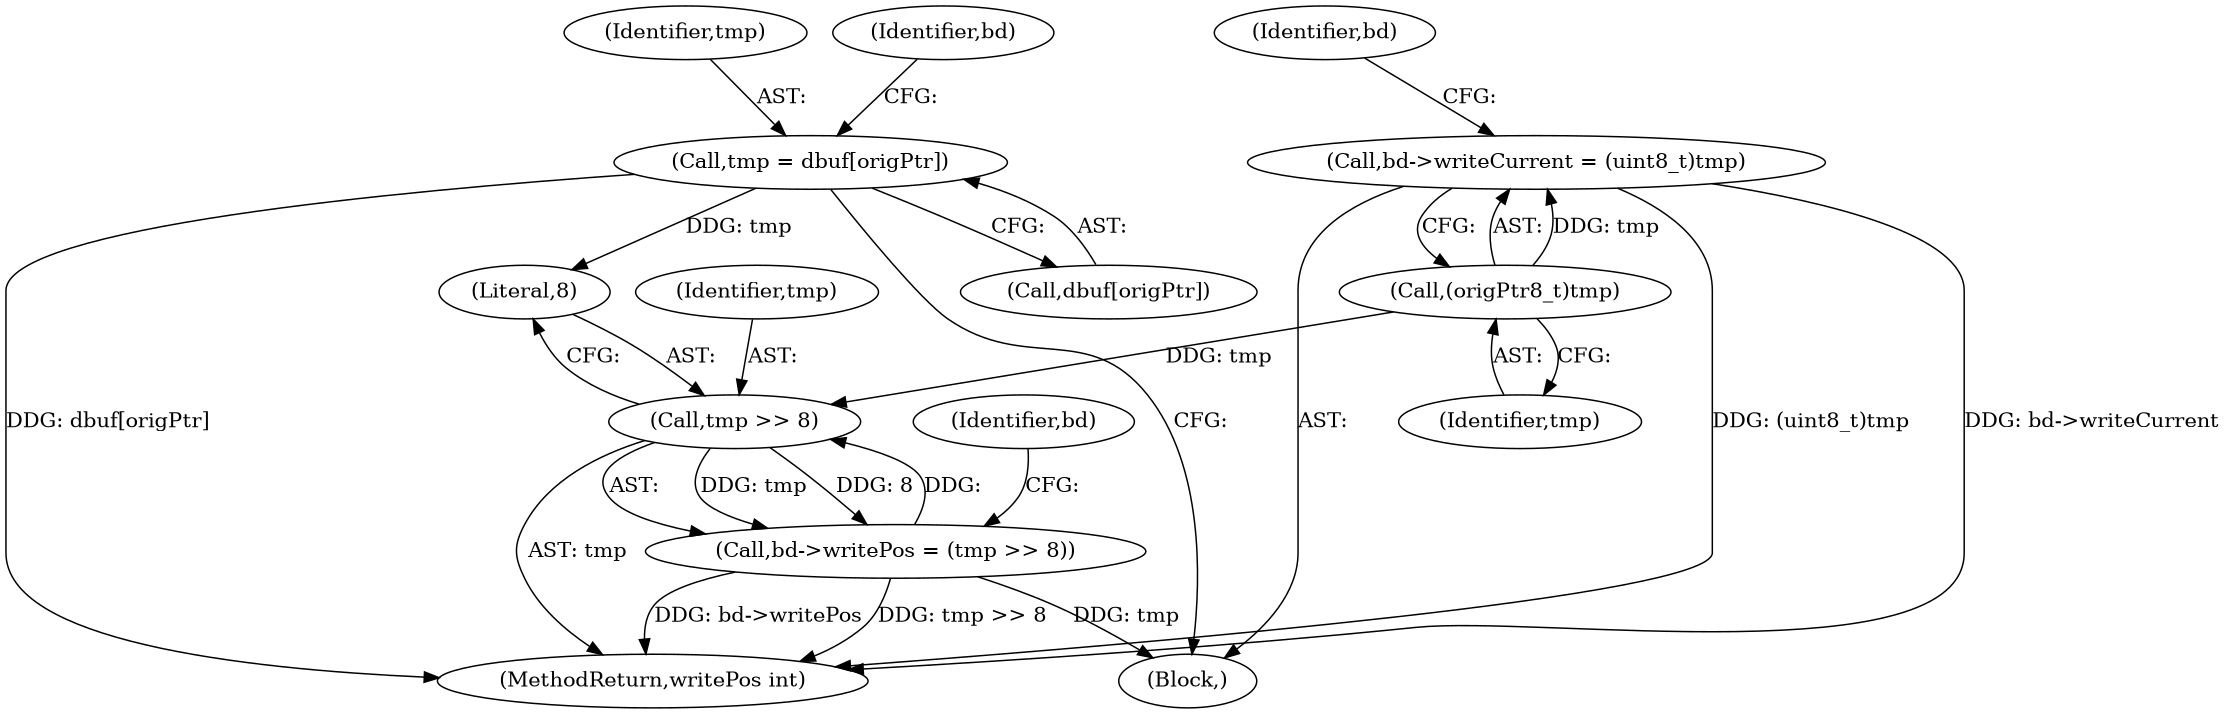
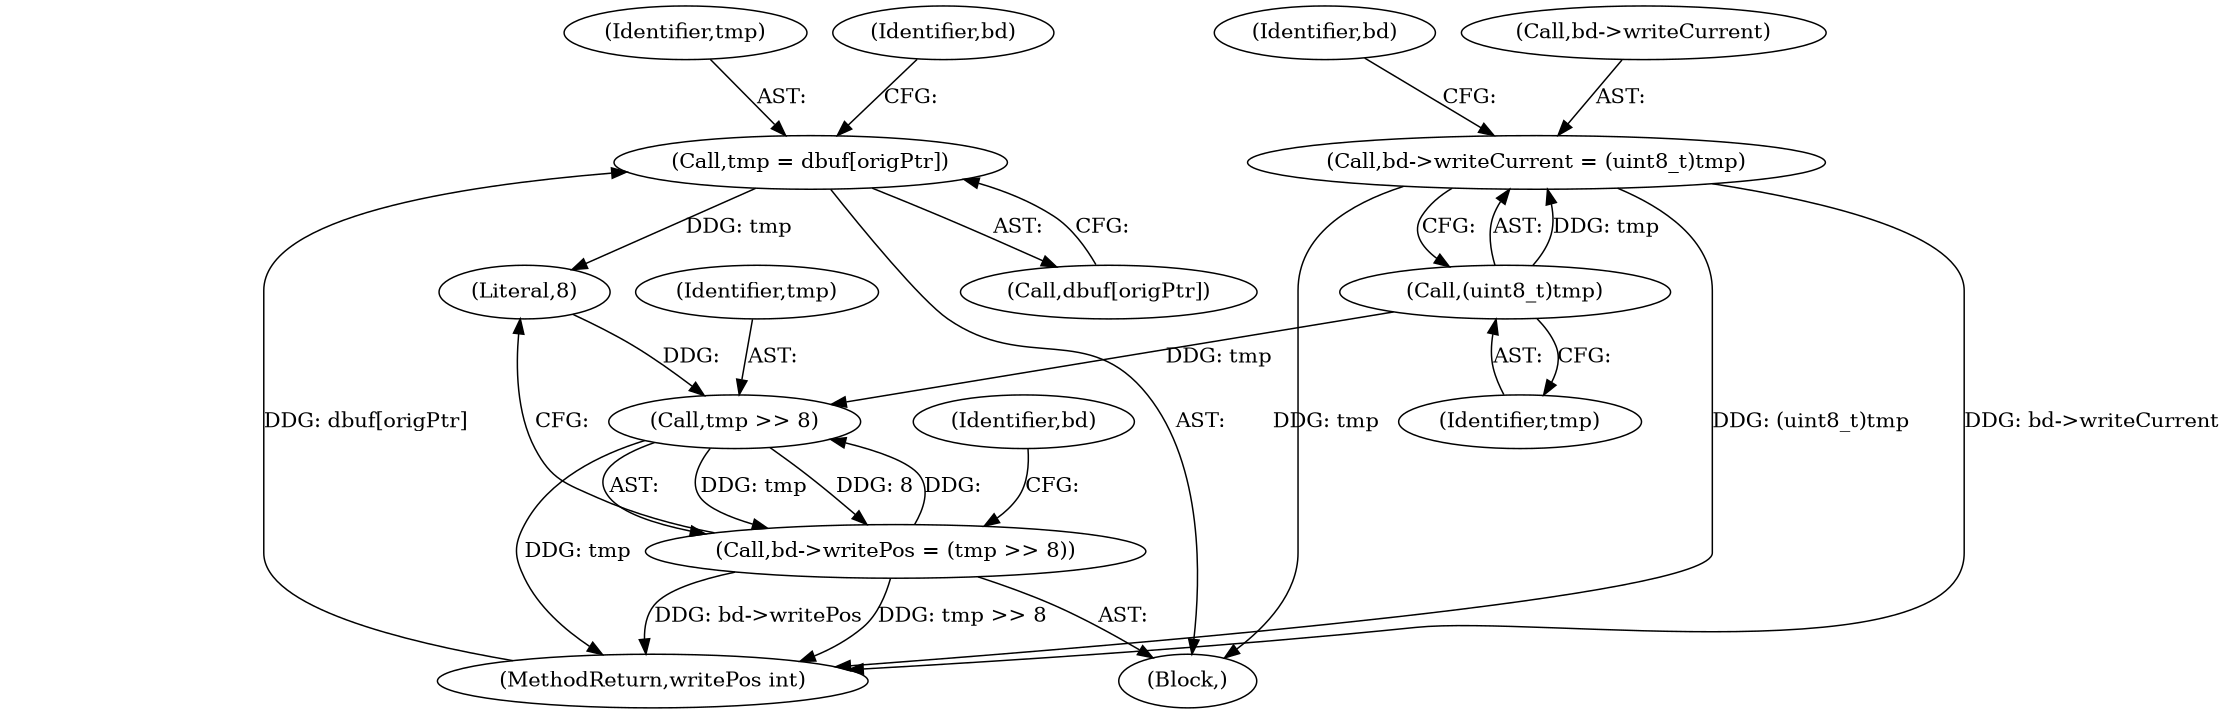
none -> (1644, 33)
(1022, 227) -> (1022, 227)
(1106, 227) -> (1106, 227)
(1505, 292) -> (1505, 292)
(6, 326) -> (264, 371)
(694, 357) -> (694, 357)
(581, 379) -> (577, 489)
(1204, 422) -> (1204, 422)
(1326, 422) -> (1326, 422)
(578, 551) -> (578, 551)
(1127, 616) -> (1127, 616)
